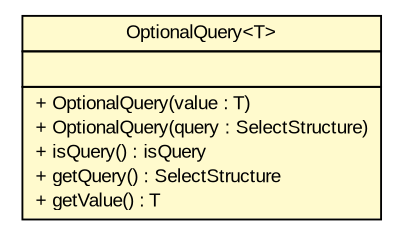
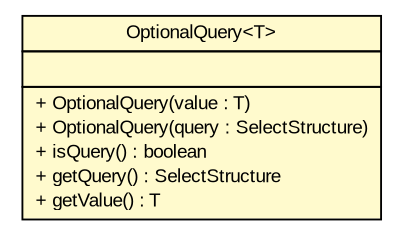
(121, 152) -> (121, 152)
